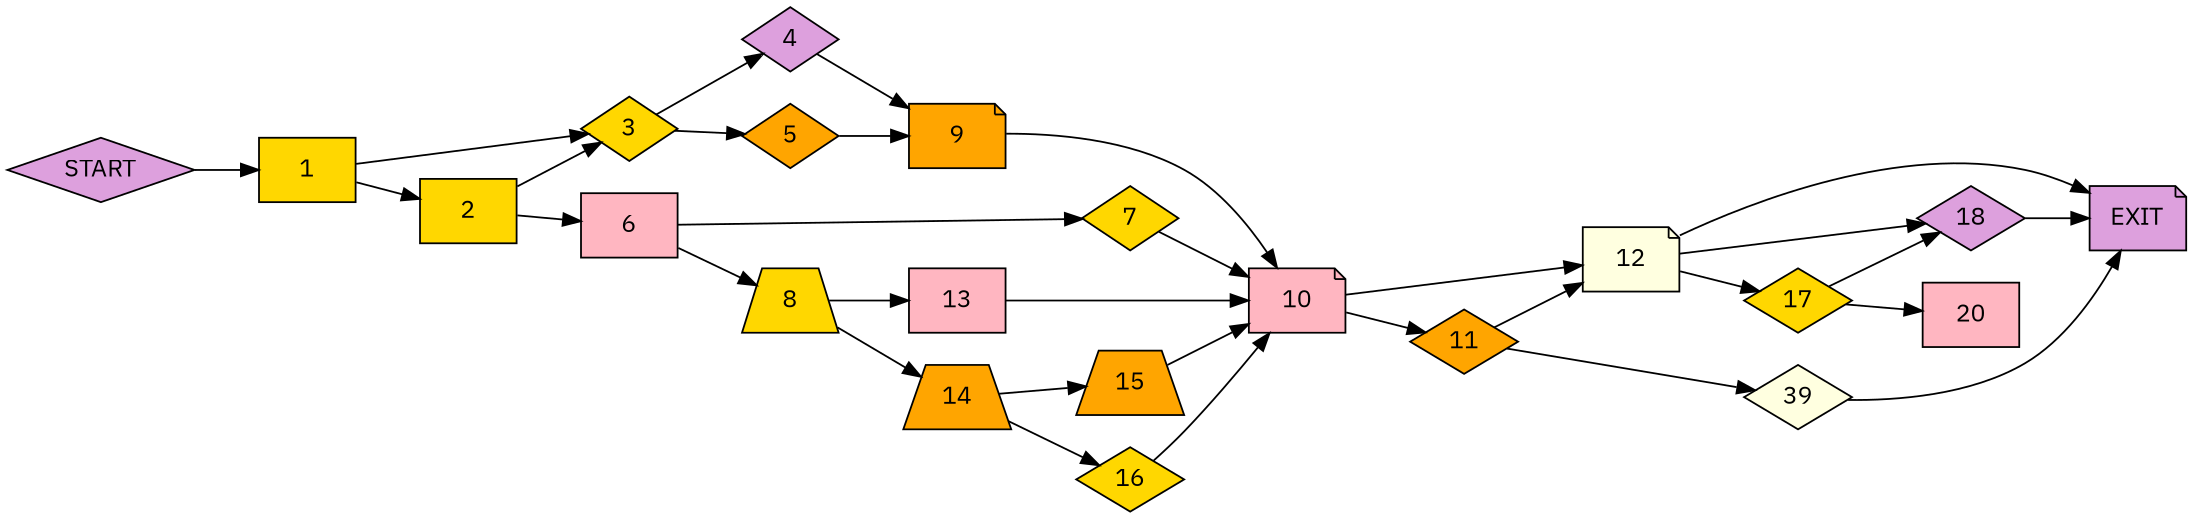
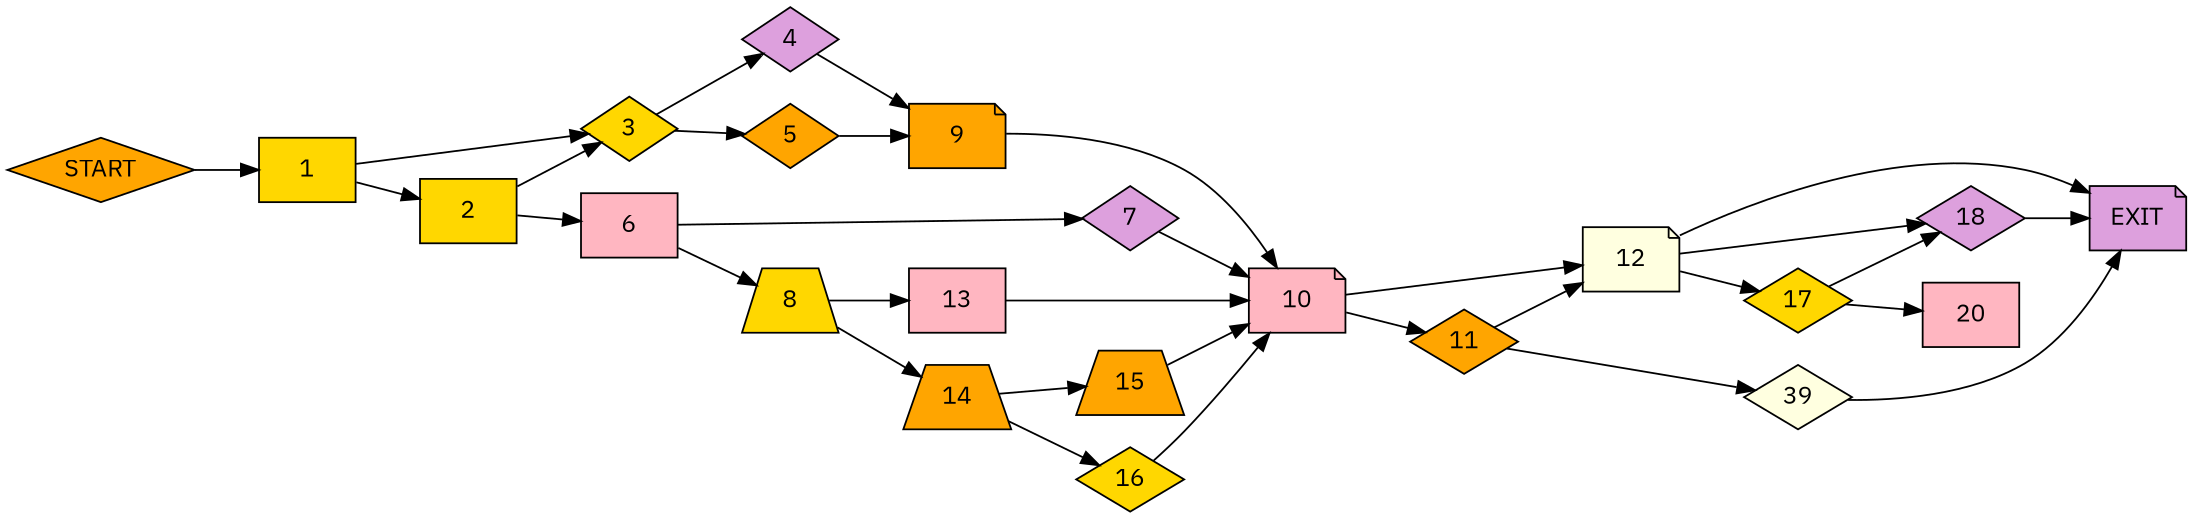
(101, 170) -> (101, 170)
(1130, 218) -> (1130, 218)
